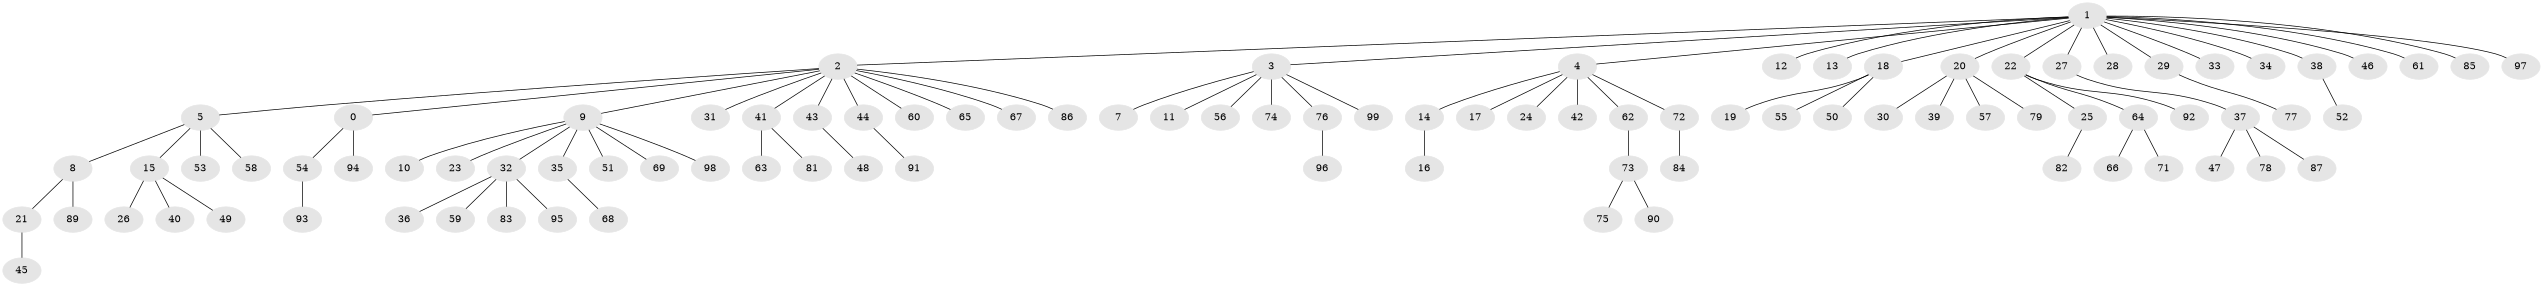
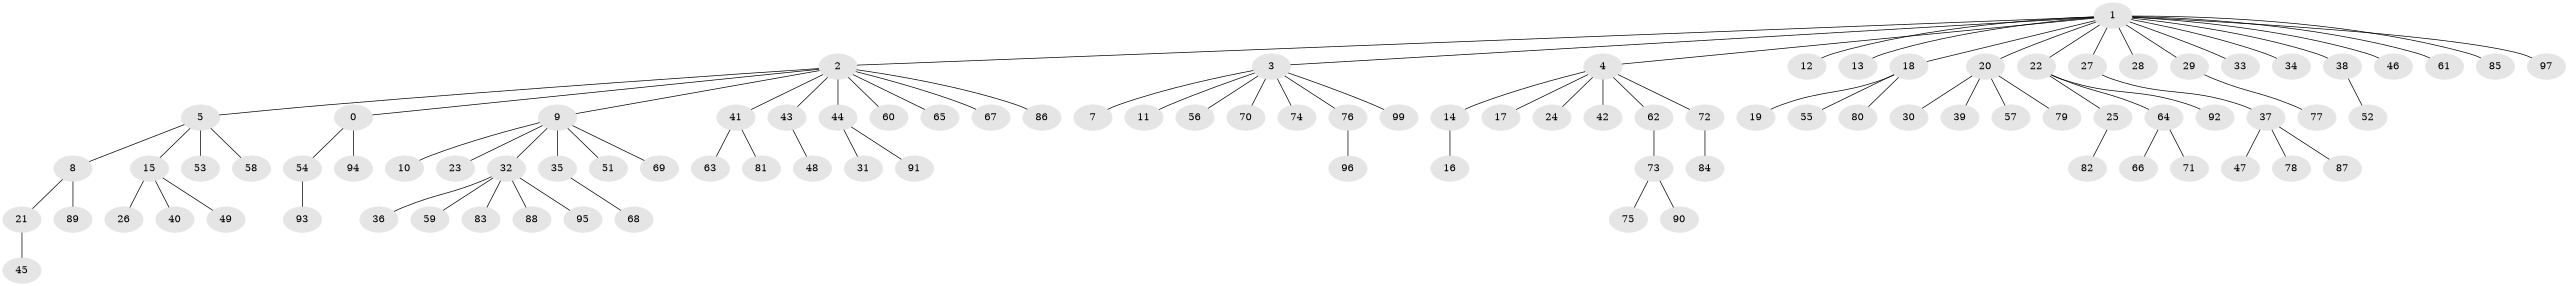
(773, 90) -> (851, 143)
none -> (1246, 118)
(1832, 118) -> (1858, 118)
(710, 169) -> none
none -> (532, 220)
